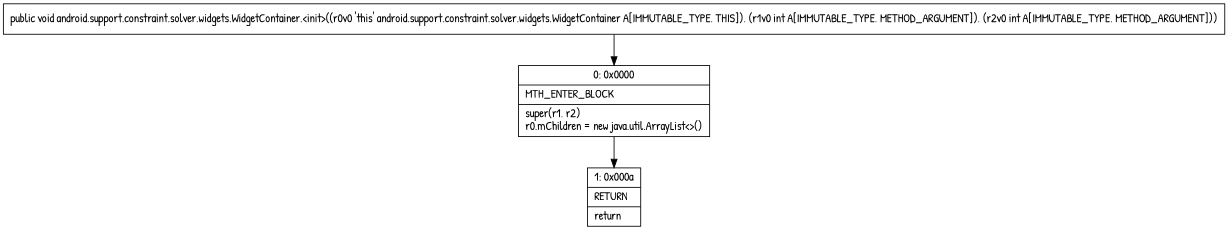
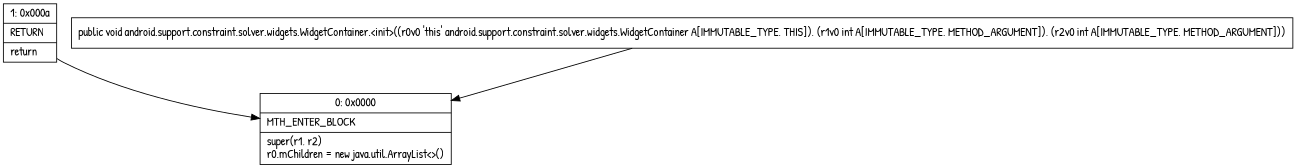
(614, 148) -> (152, 96)
